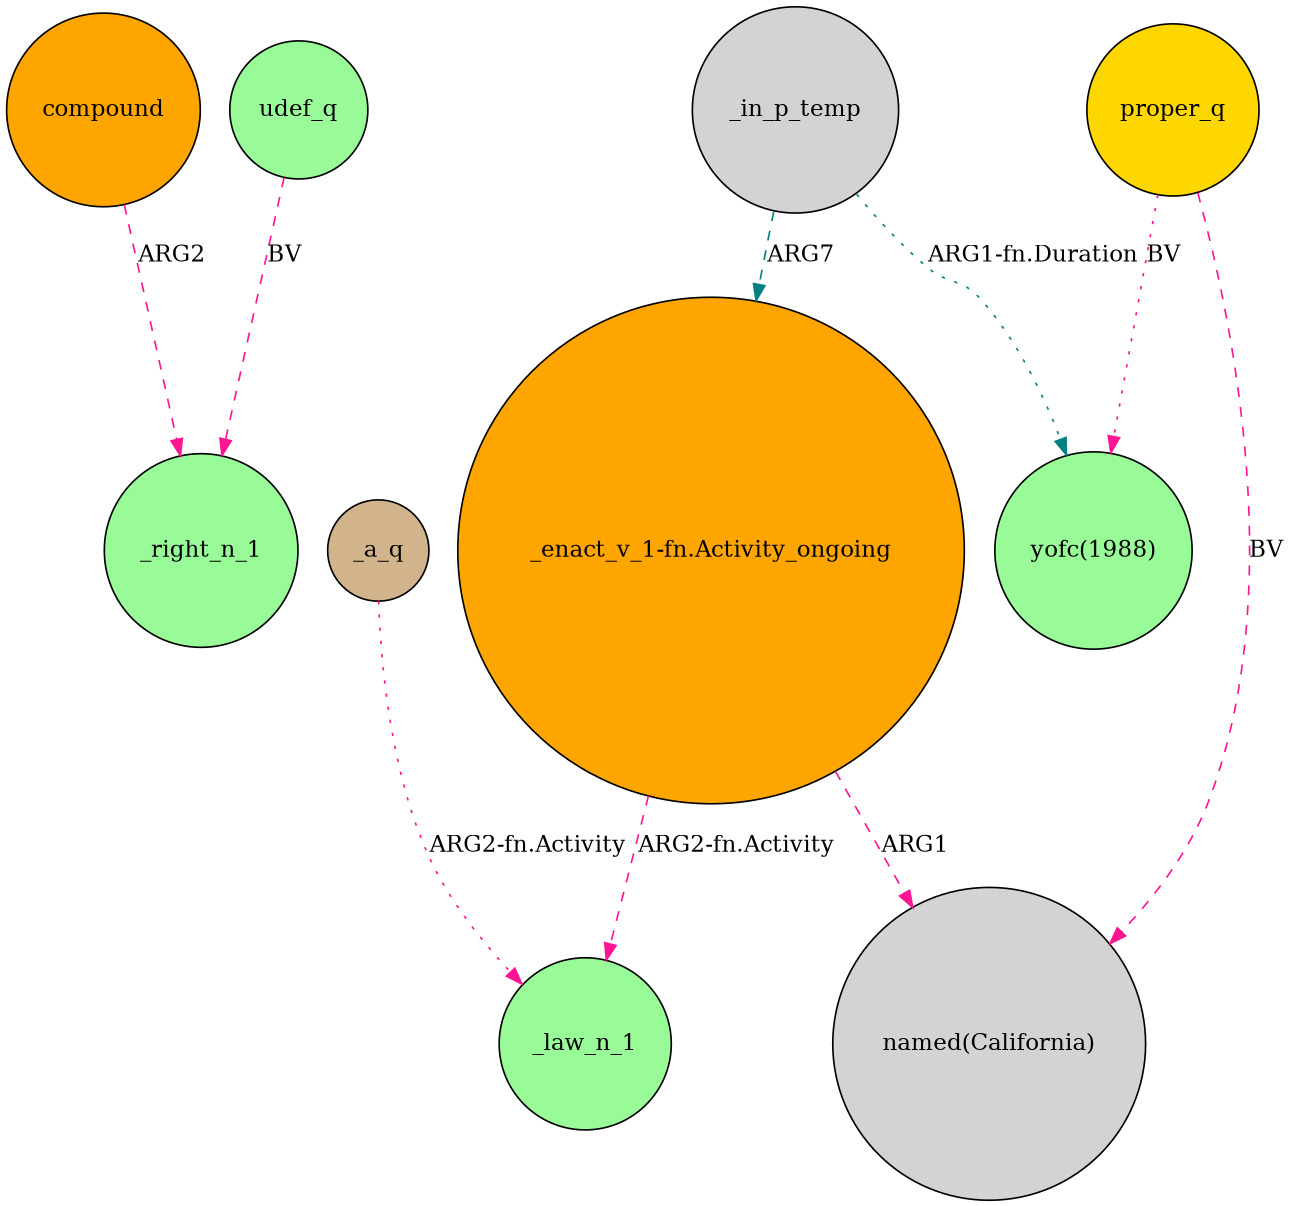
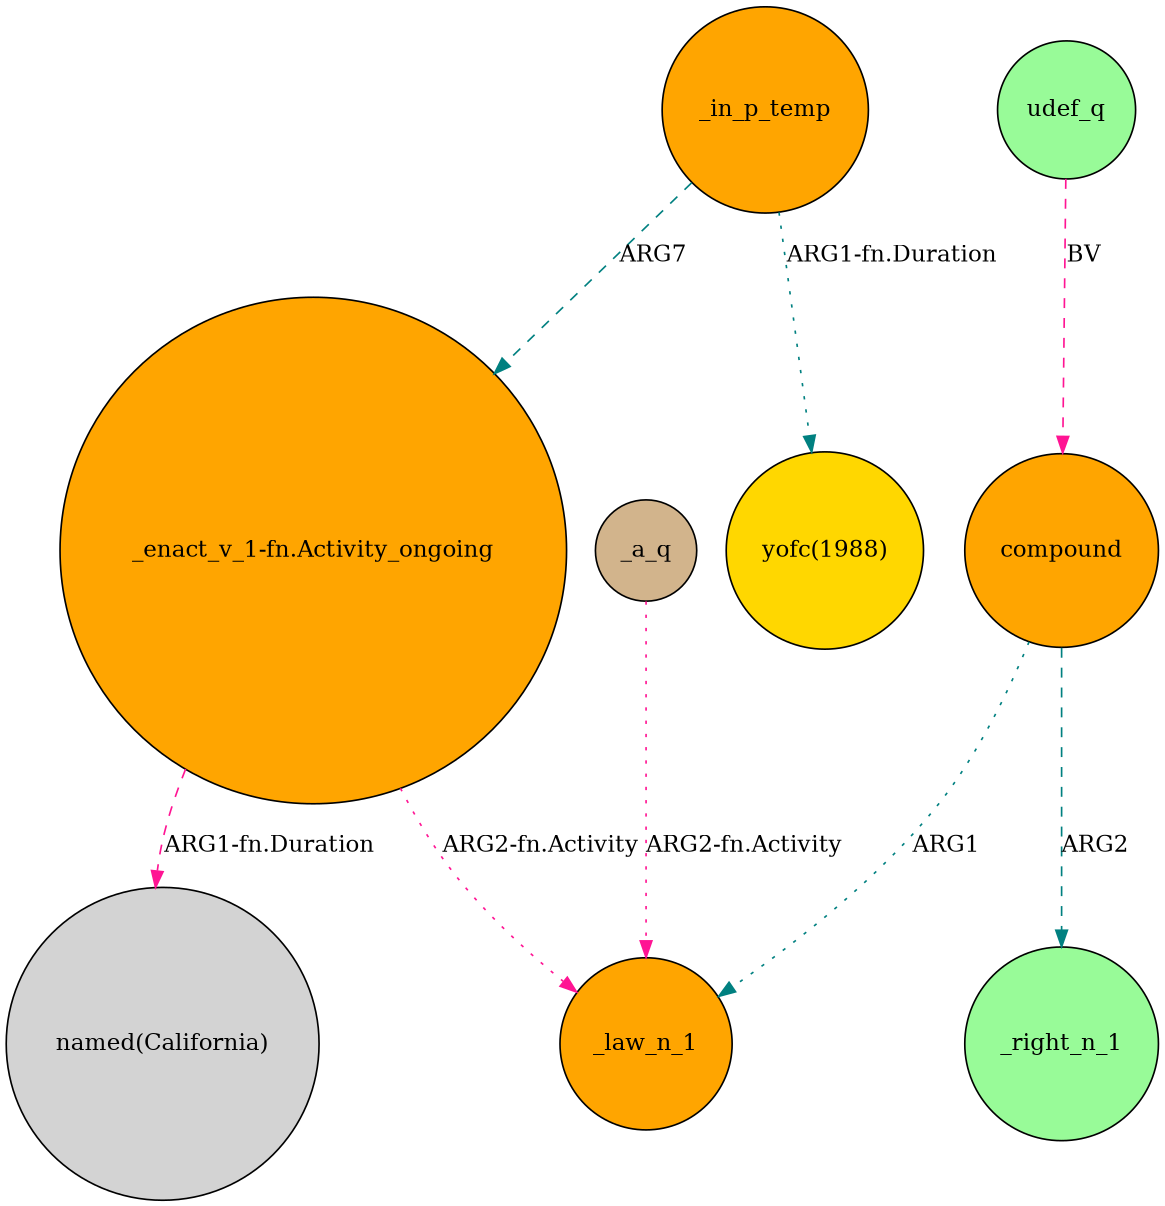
(795, 110) -> (765, 110)
(1173, 110) -> none
(255, 308) -> (1064, 307)
(150, 322) -> (1062, 789)
(1093, 551) -> (825, 551)
none -> (909, 838)
(916, 846) -> (269, 846)
(630, 870) -> (471, 894)
(585, 1044) -> (646, 1044)
